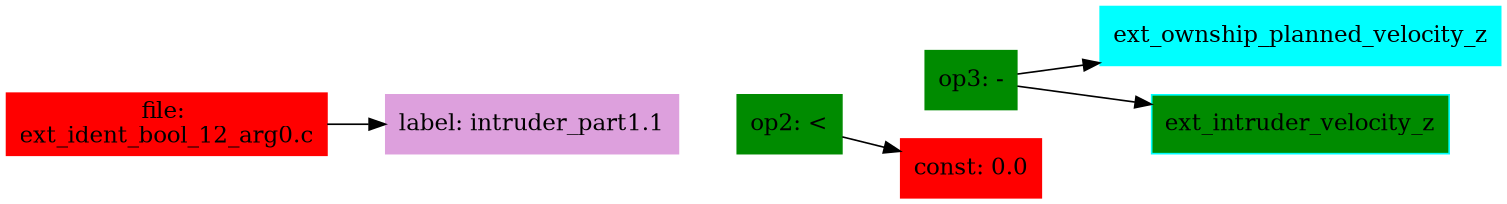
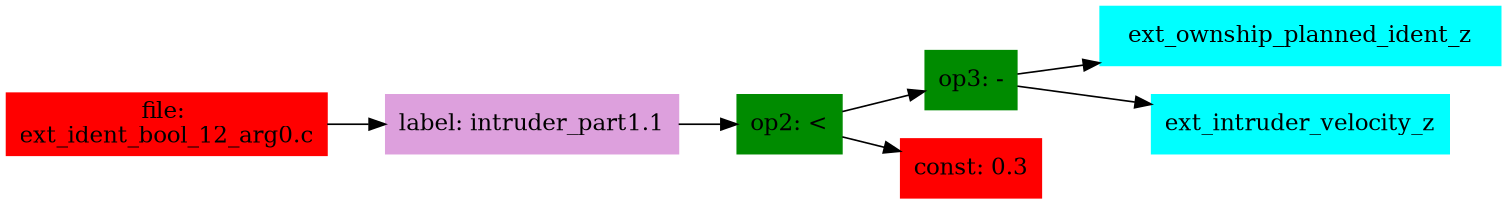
(1300, 36) -> (1300, 36)
none -> (876, 103)
none -> (700, 124)
(1300, 124) -> (1300, 124)
(971, 168) -> (971, 168)
